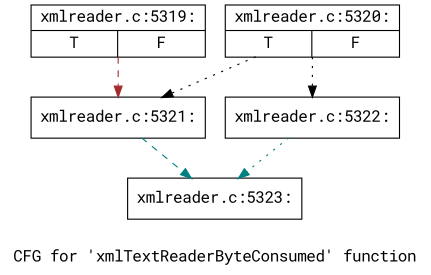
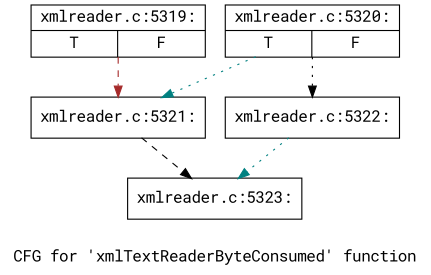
(214, 75) -> (214, 75)
(162, 155) -> (162, 155)
